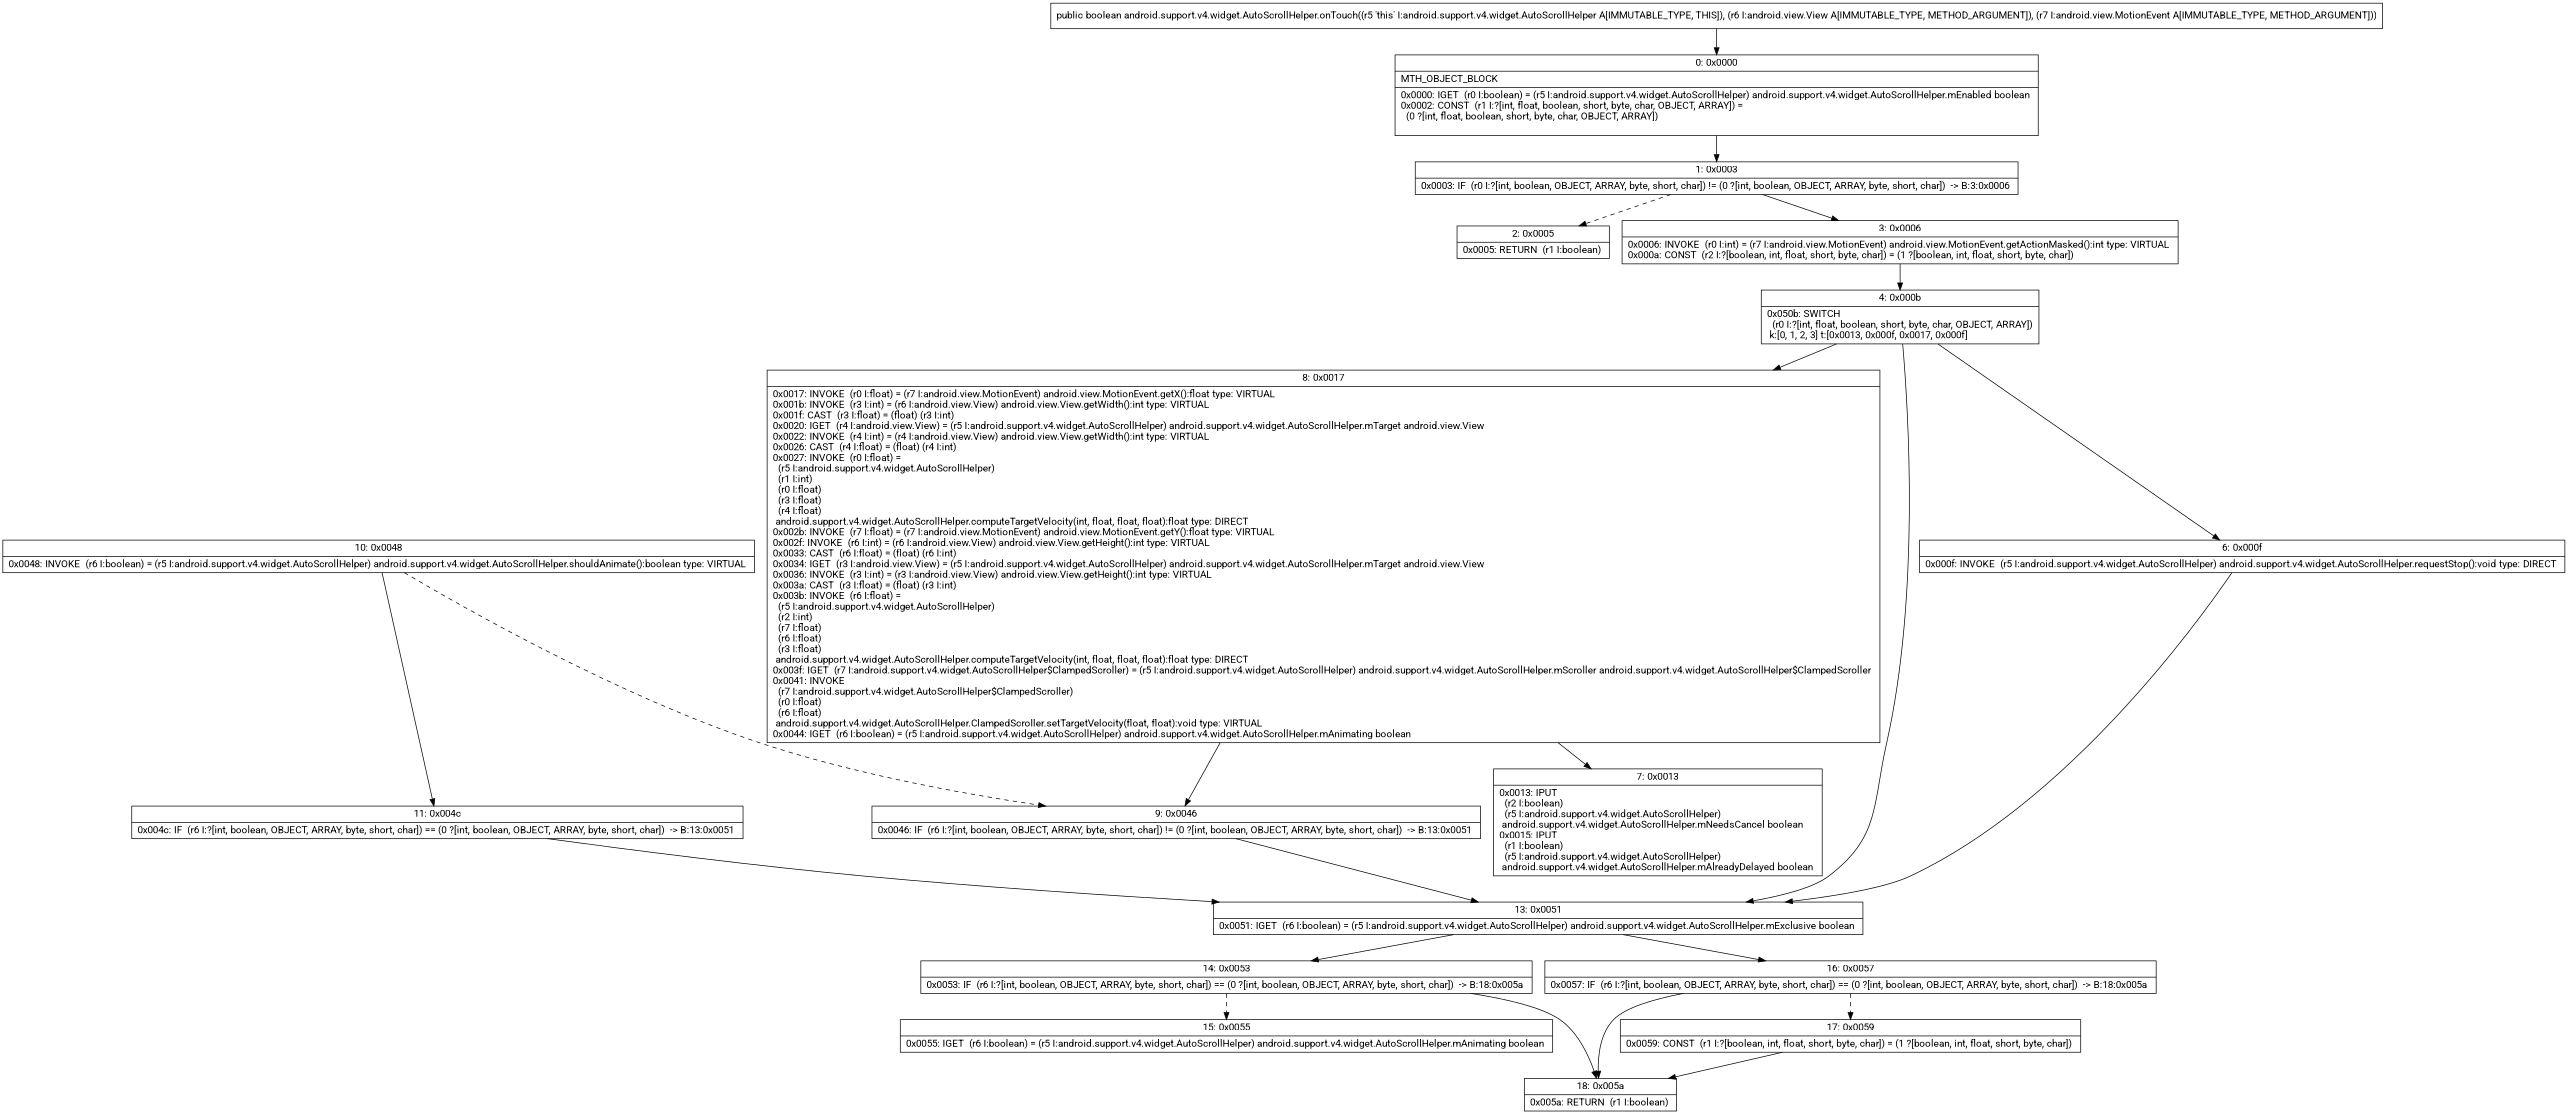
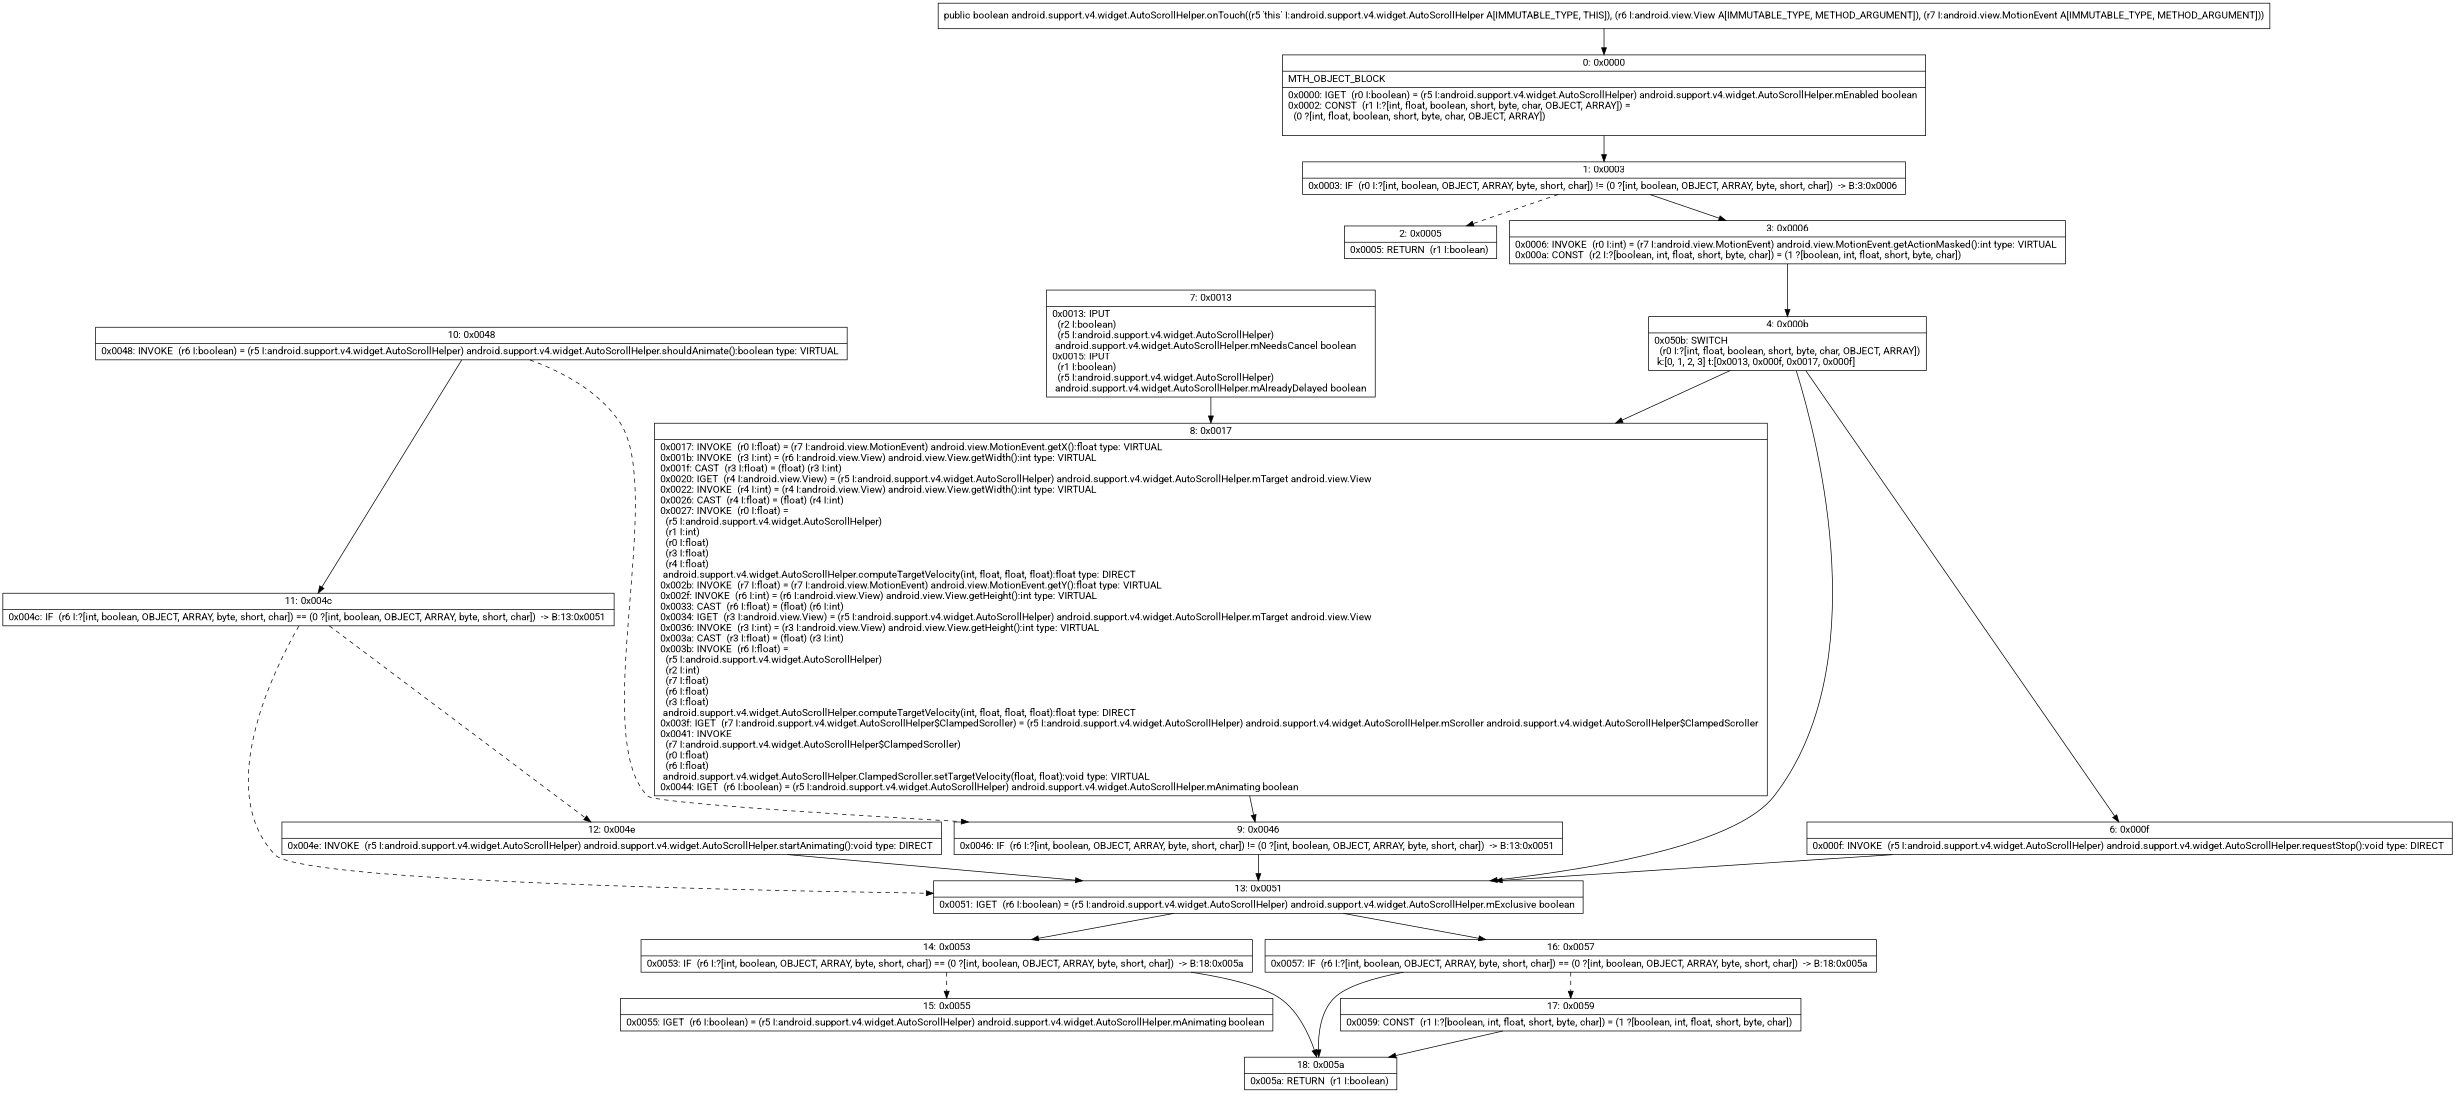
(1572, 754) -> (1211, 407)
none -> (612, 838)
(879, 877) -> (477, 880)
